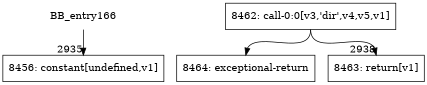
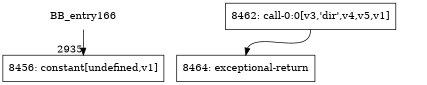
(376, 68) -> none
